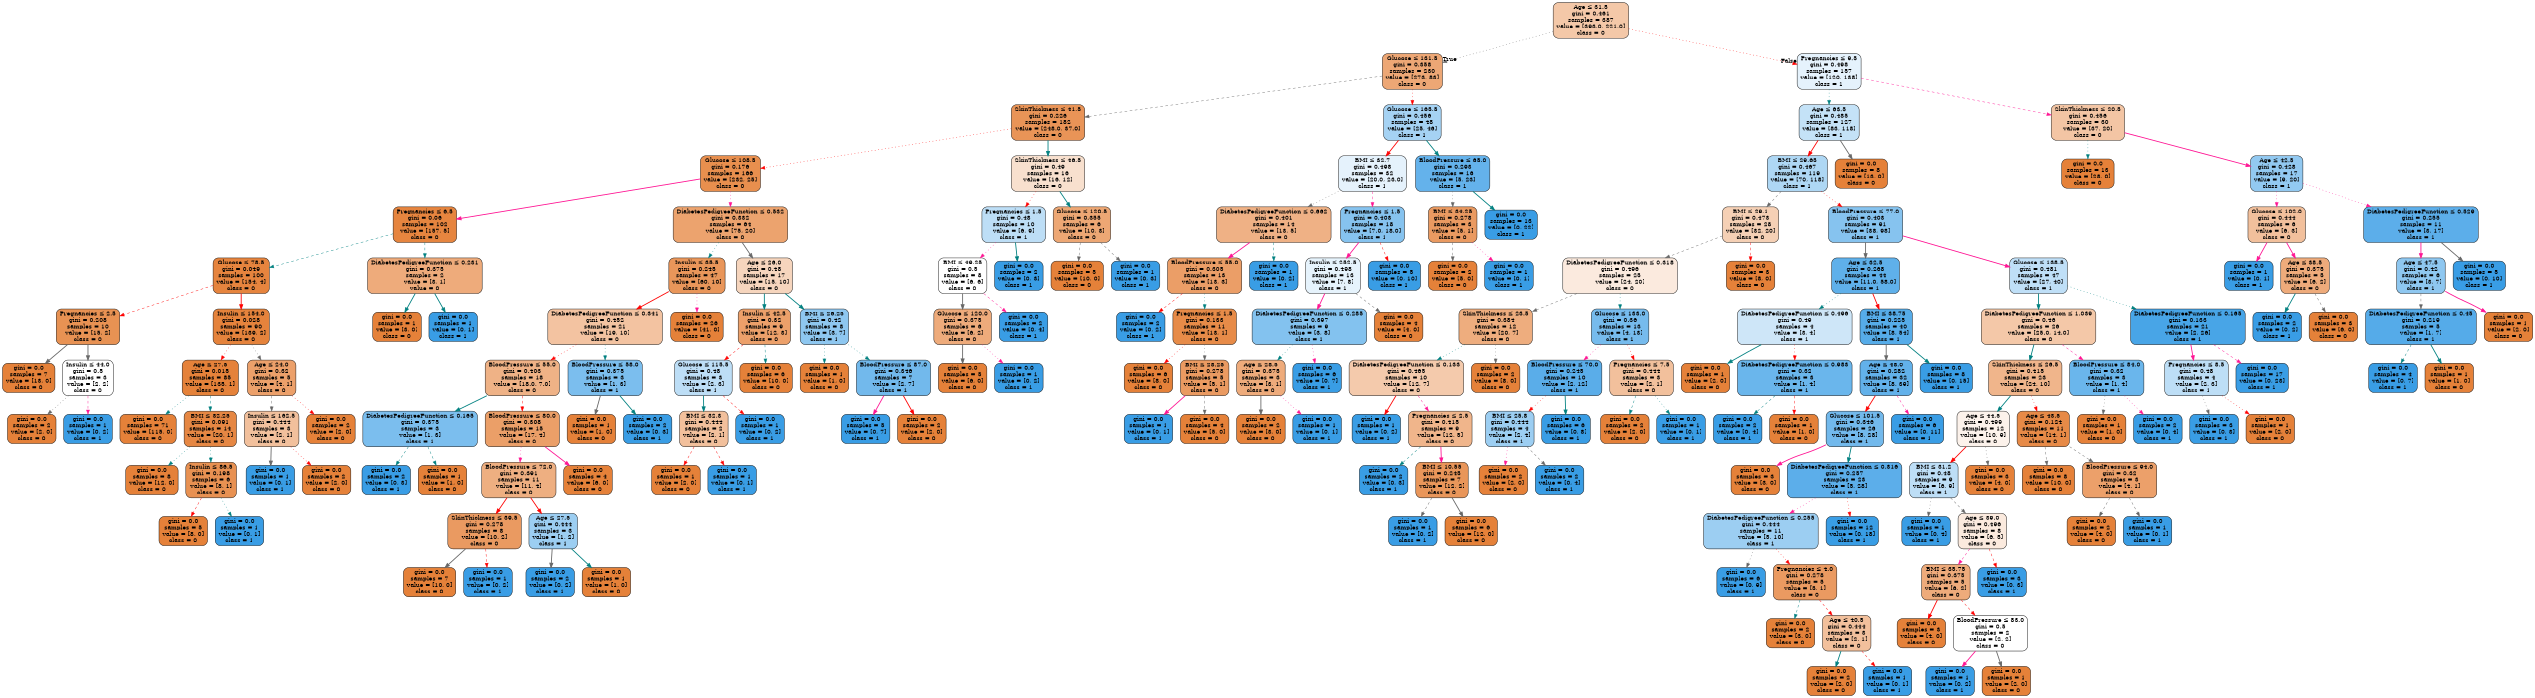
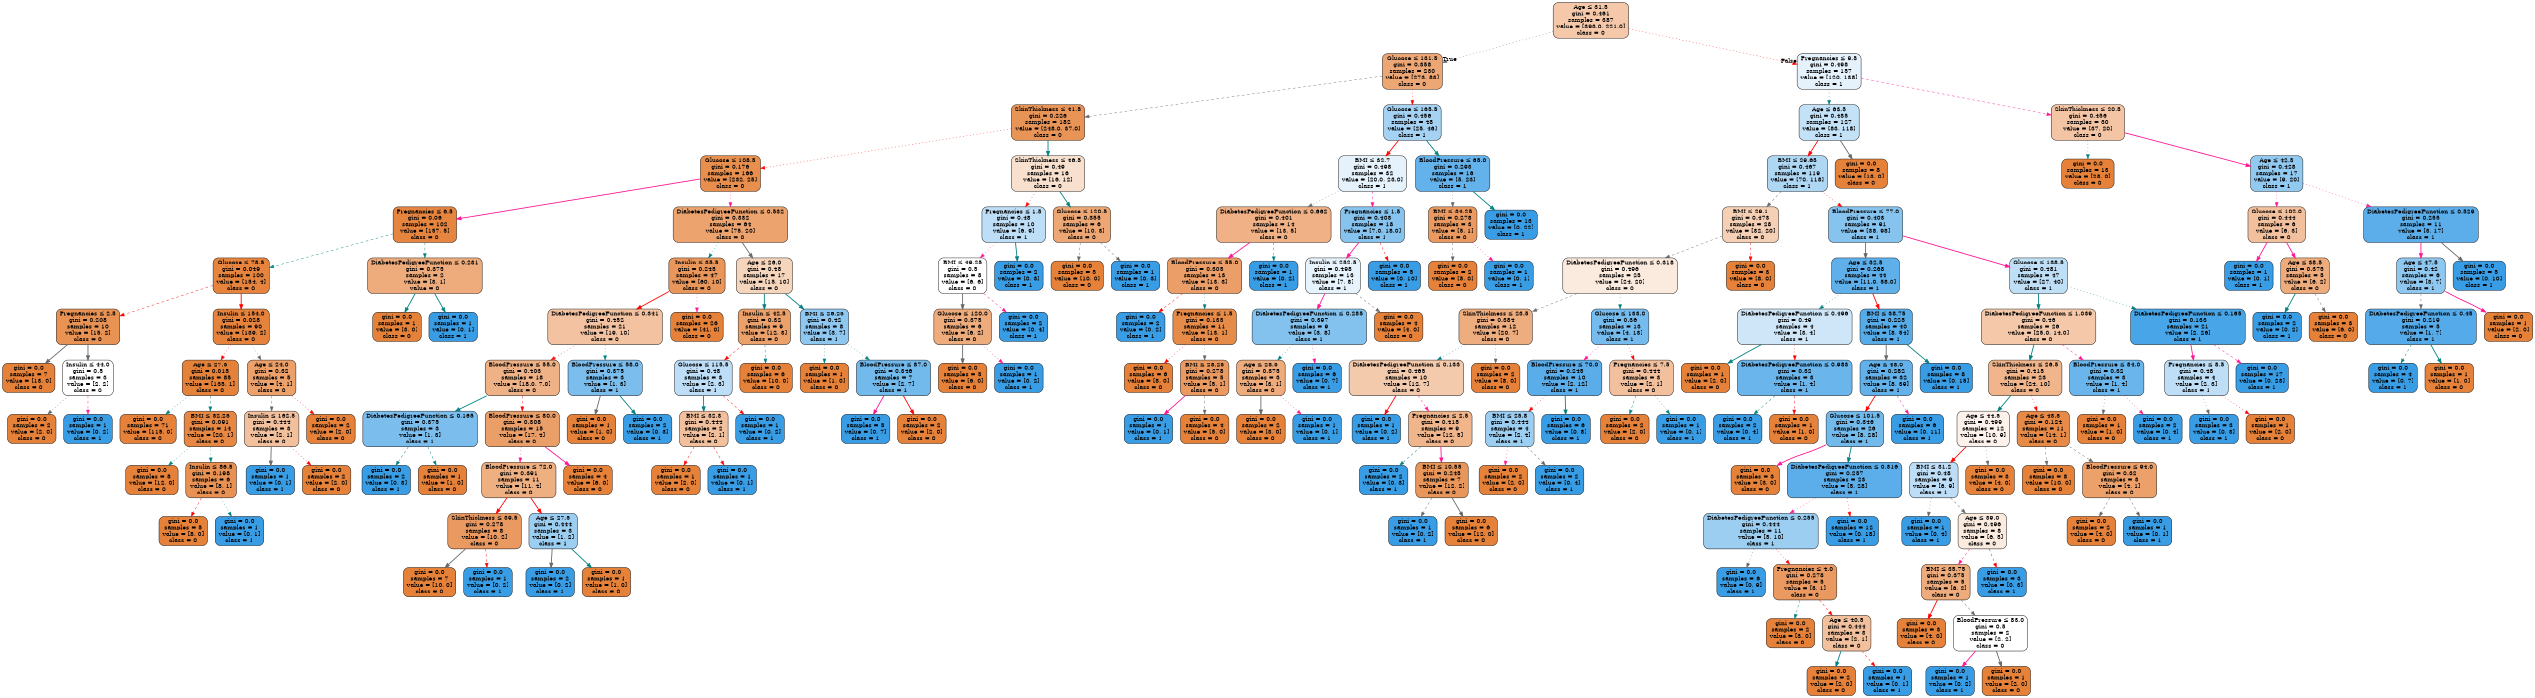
(1967, 606) -> (1967, 606)
